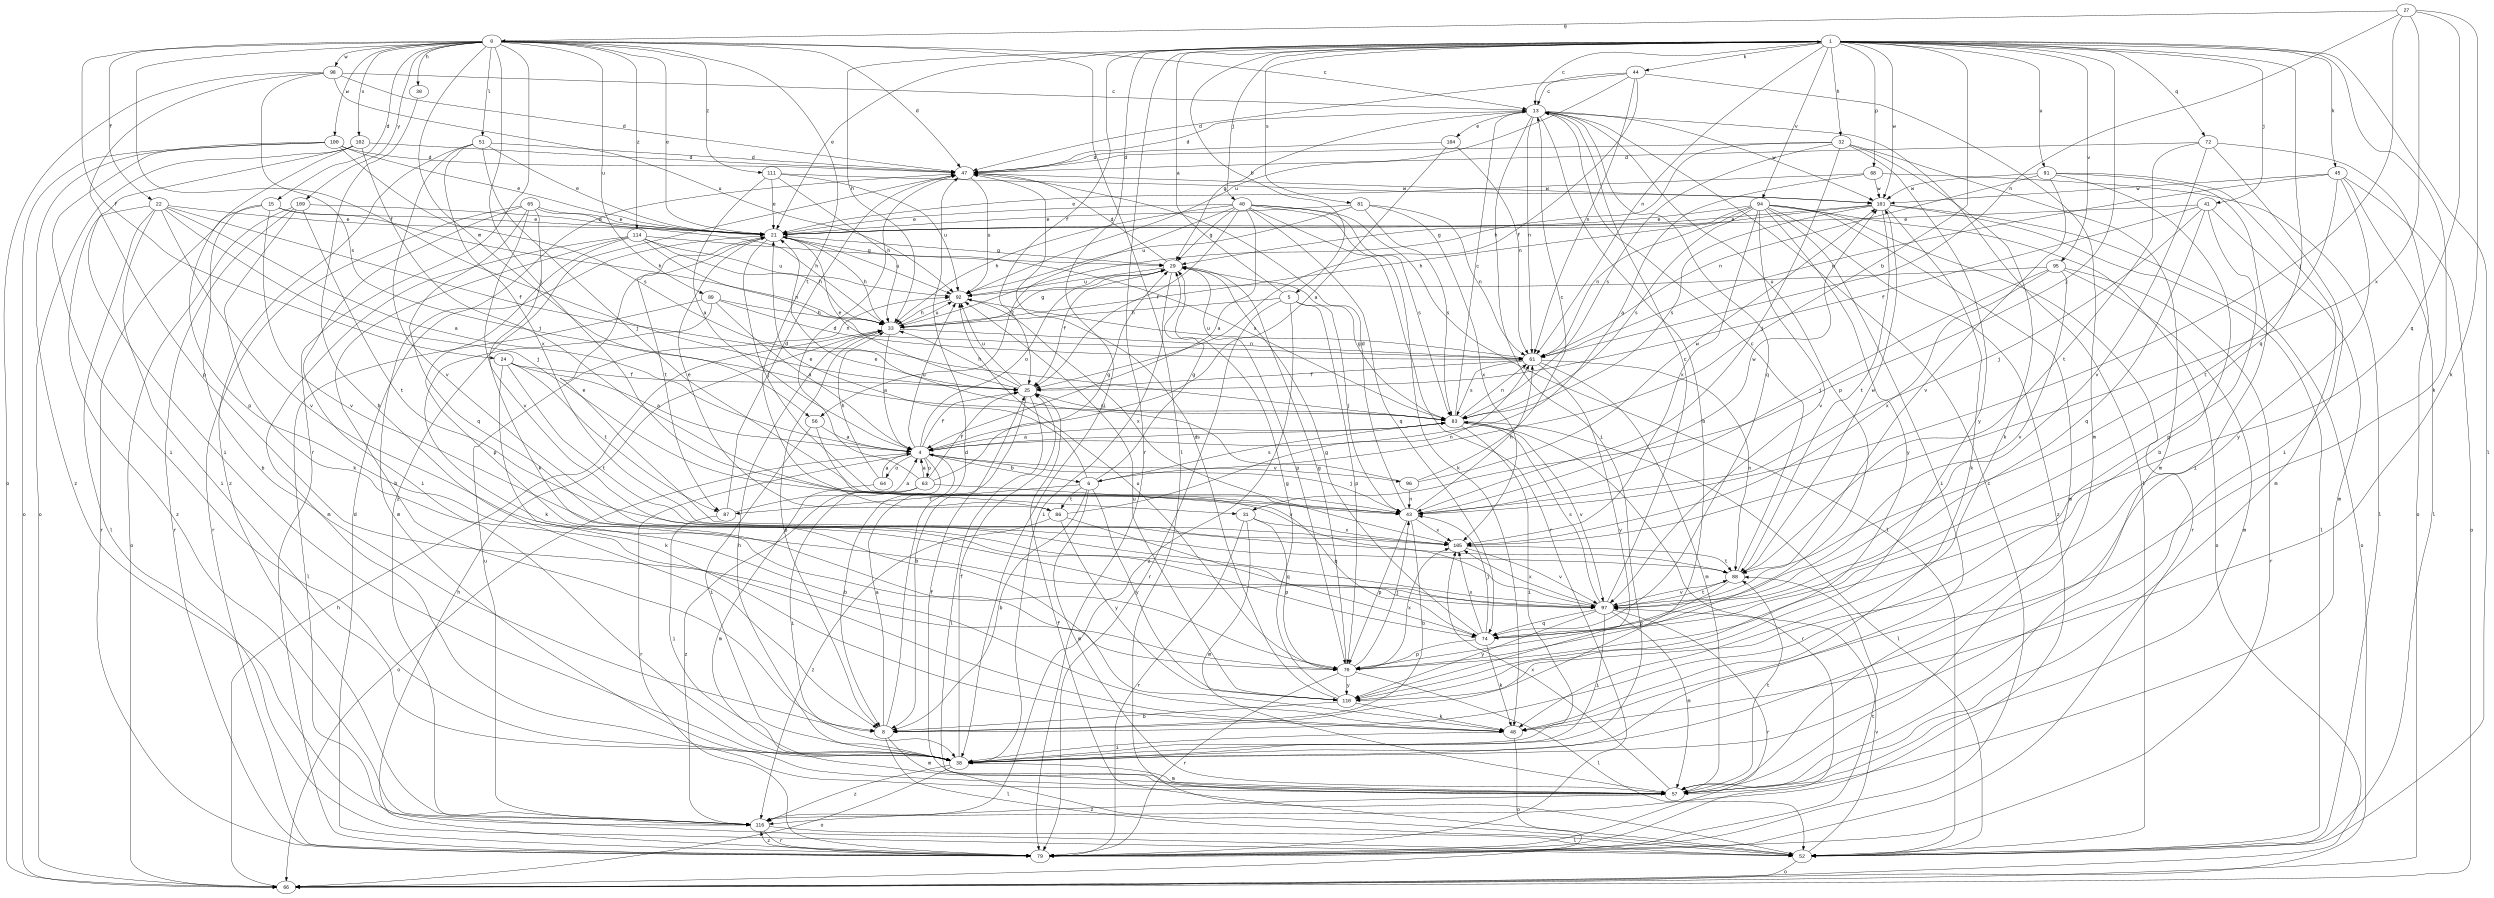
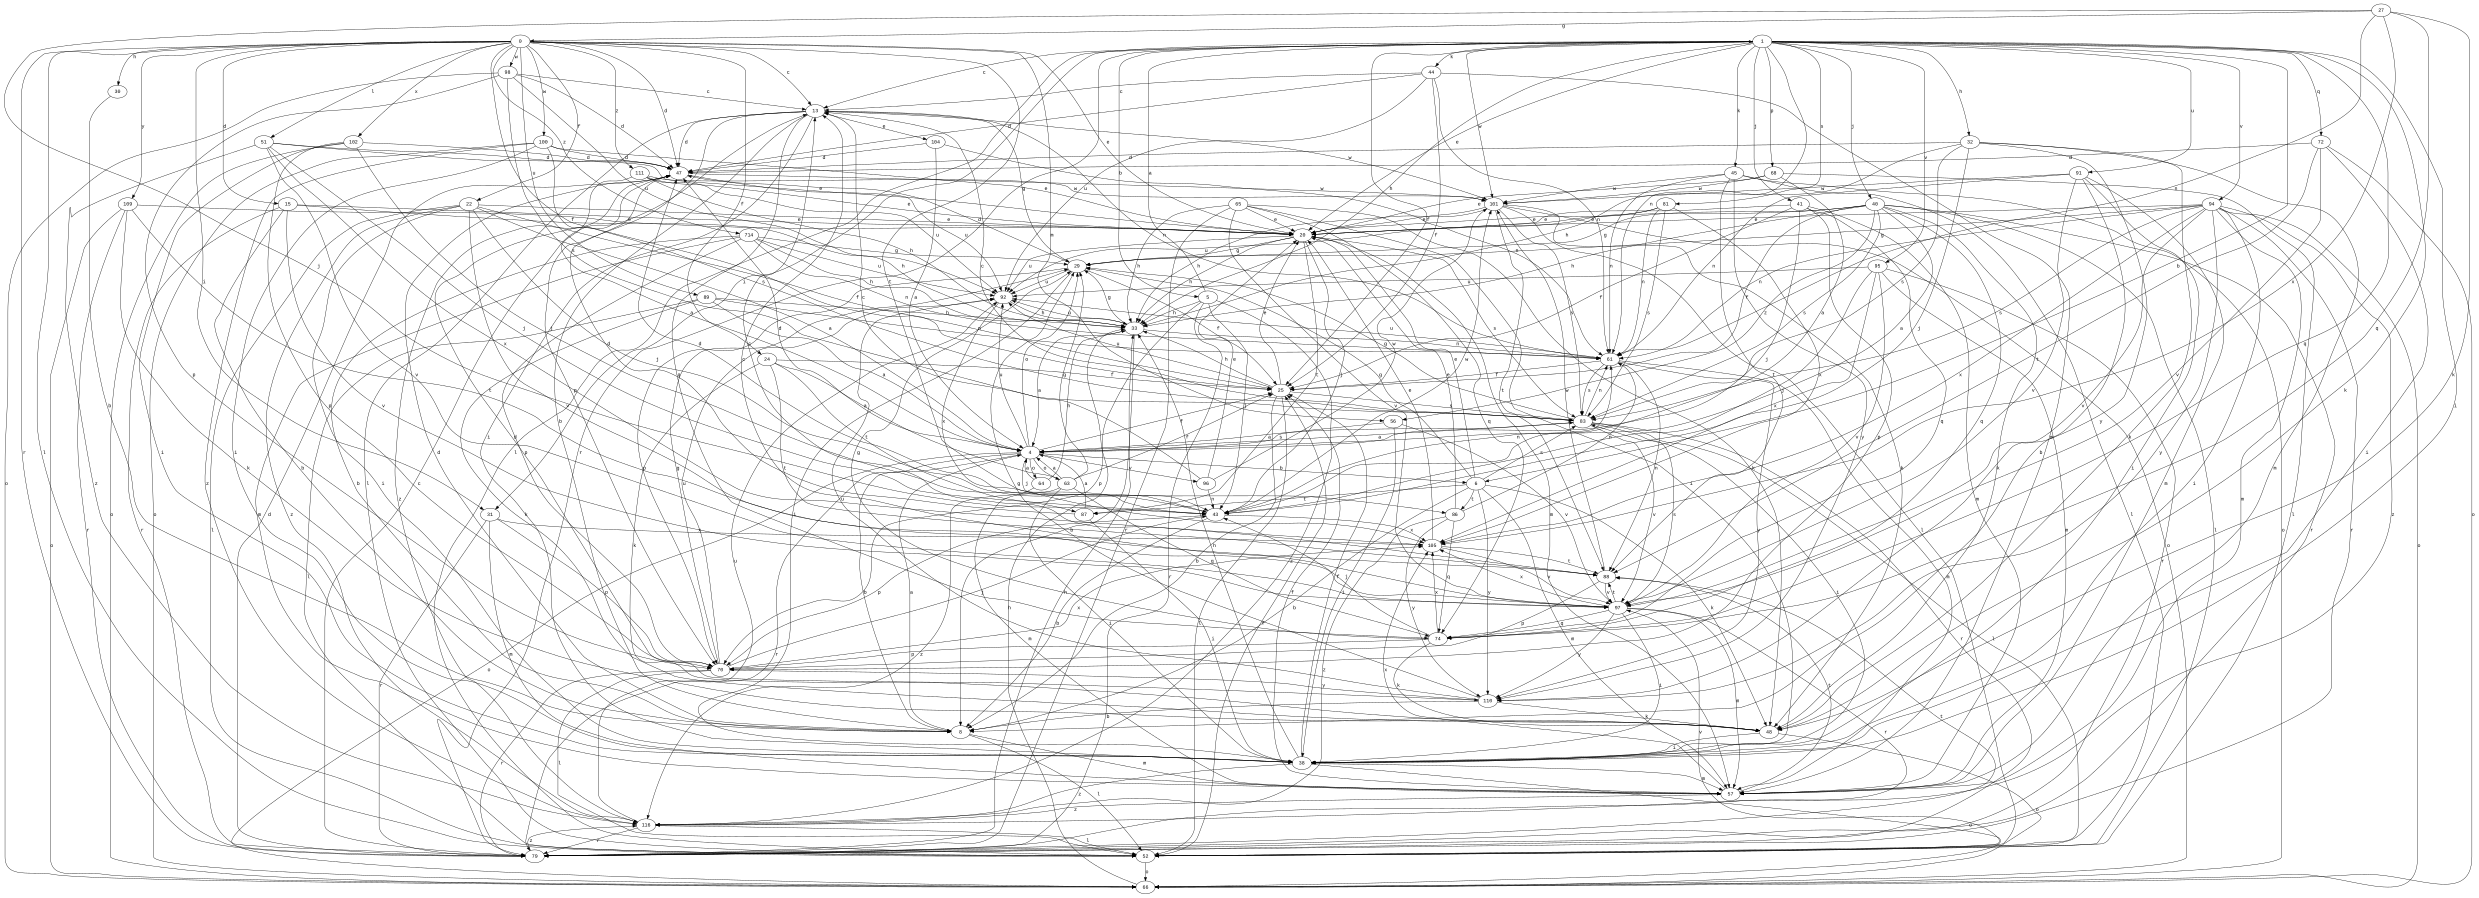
(637, 235) -> (749, 235)
(774, 235) -> (1303, 235)
none -> (1653, 556)
